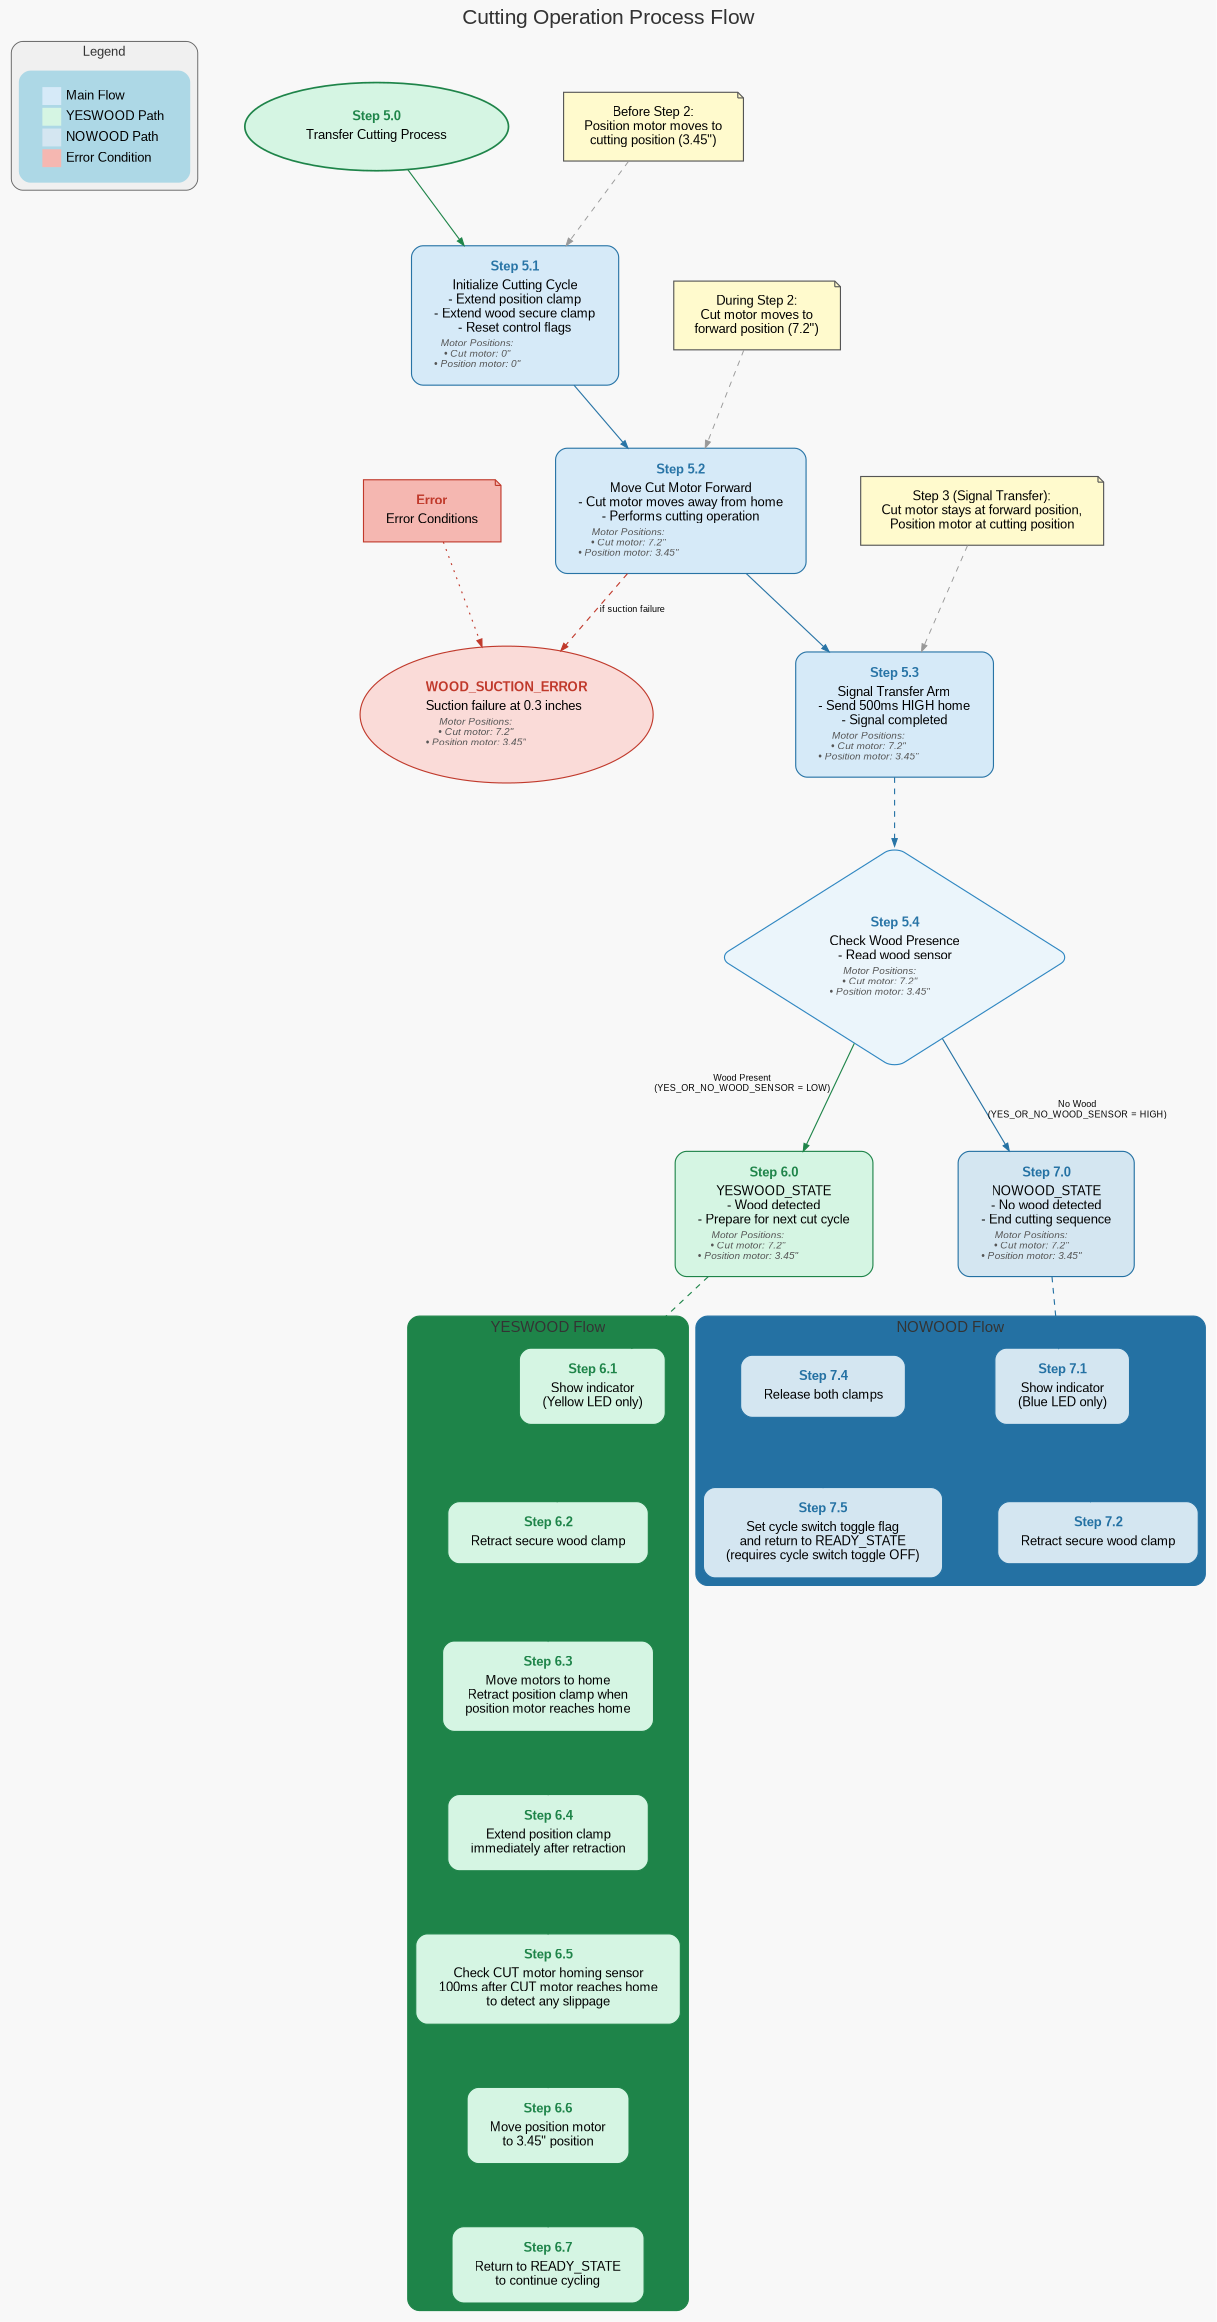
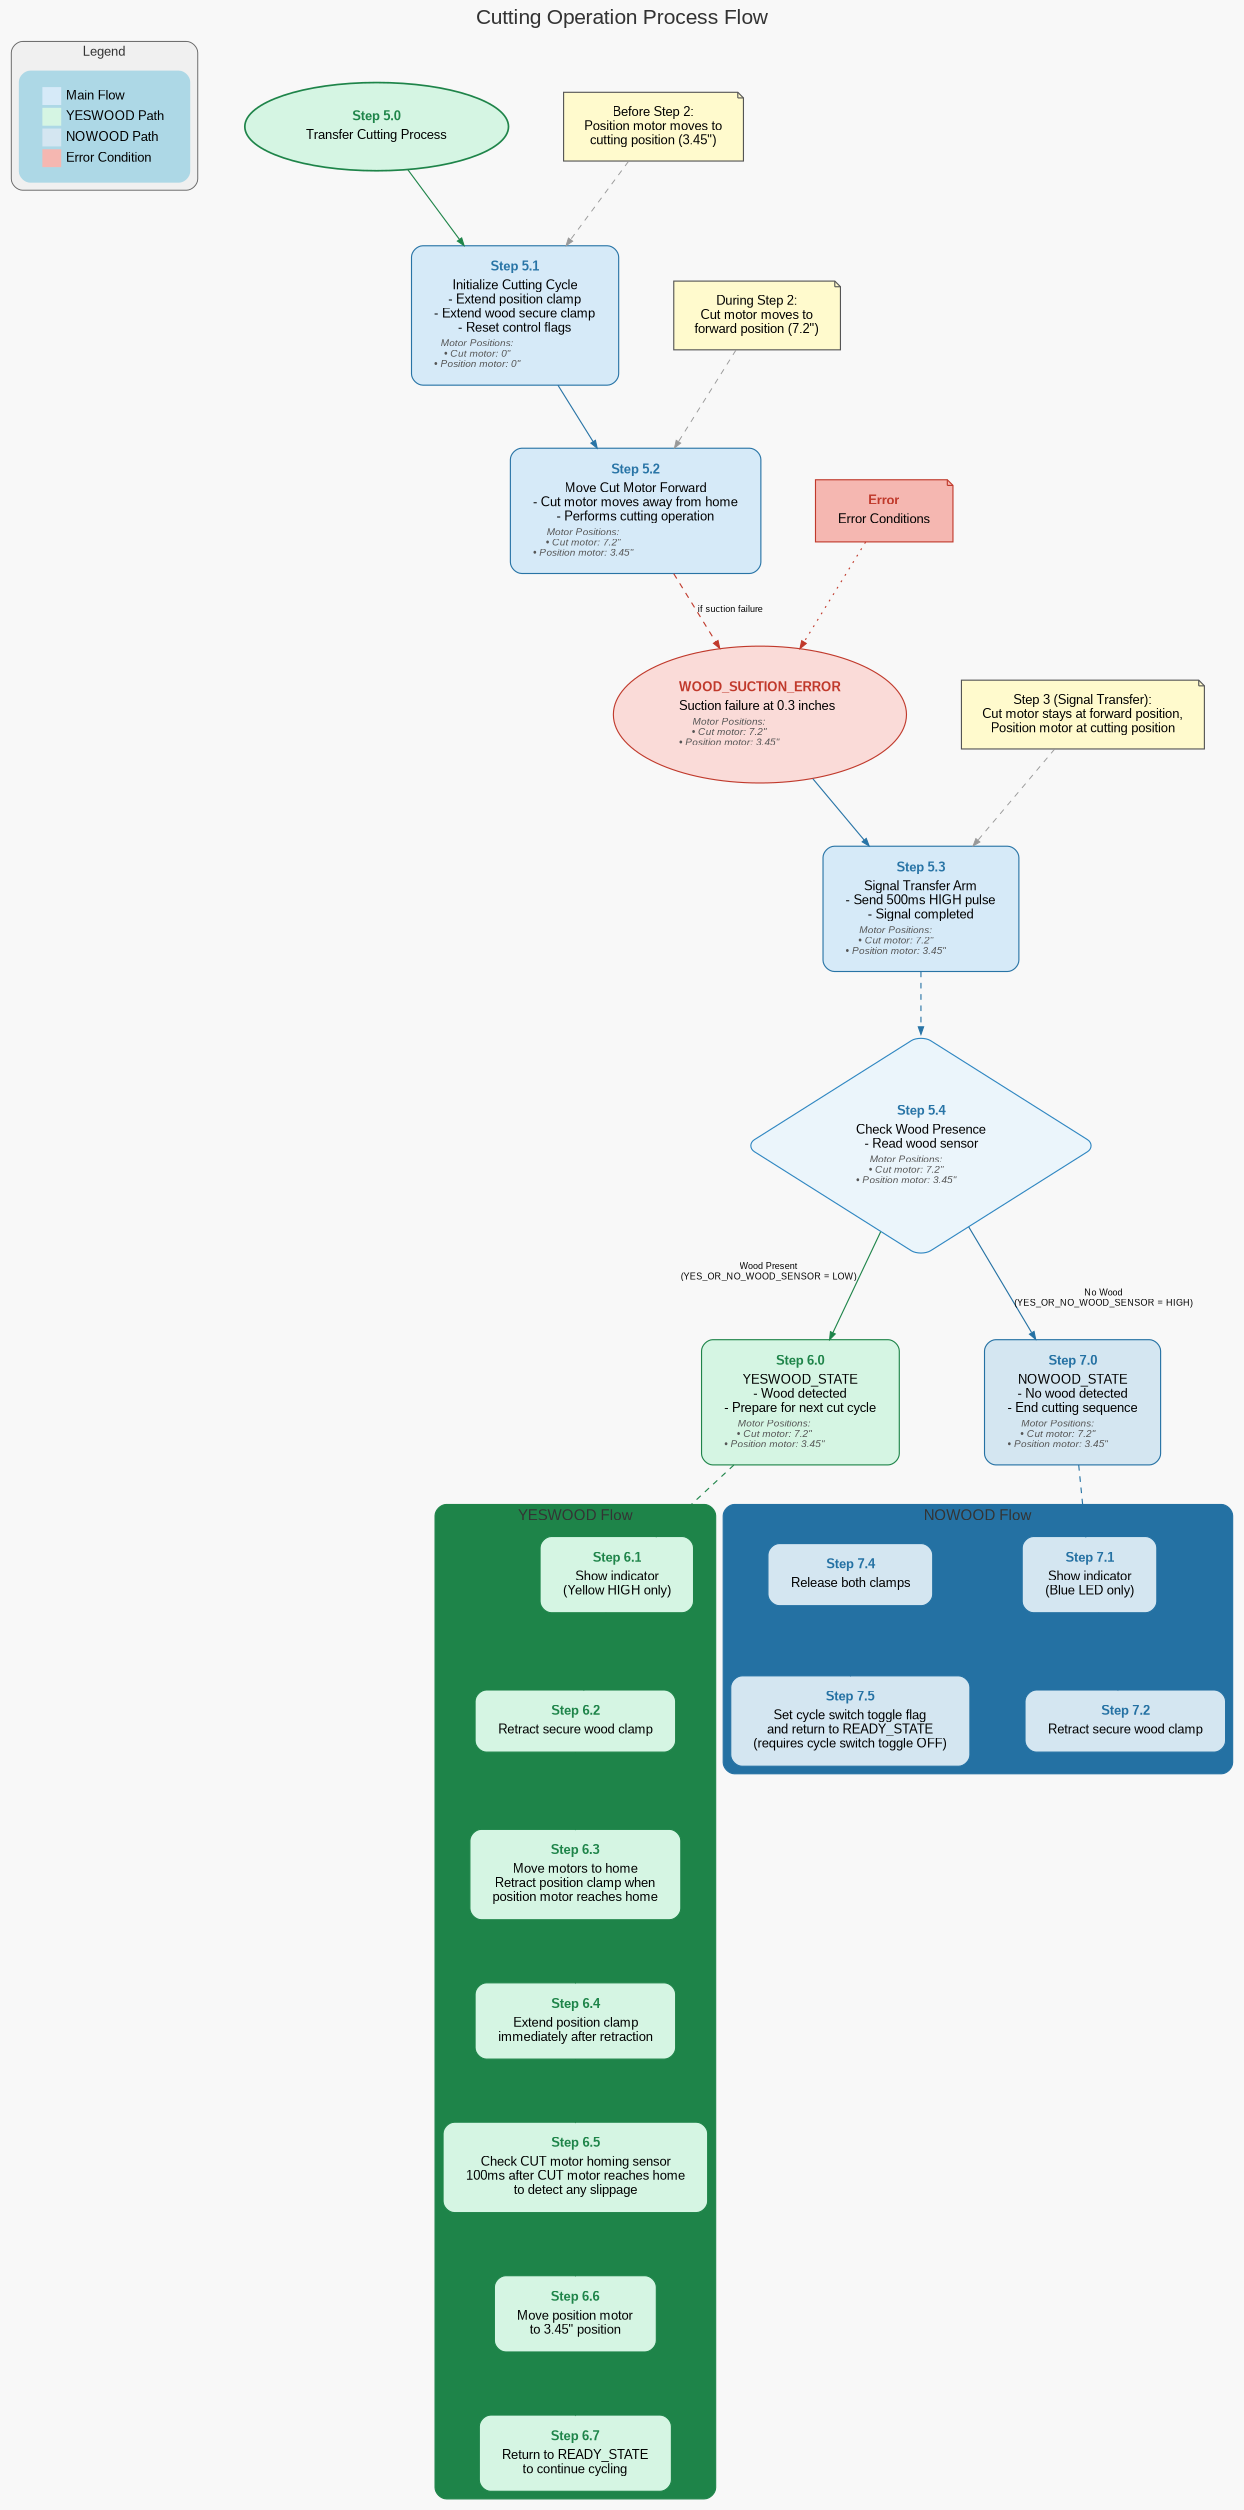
(785, 610) -> (839, 809)
(895, 706) -> (921, 900)
(593, 1402) -> (617, 1591)
